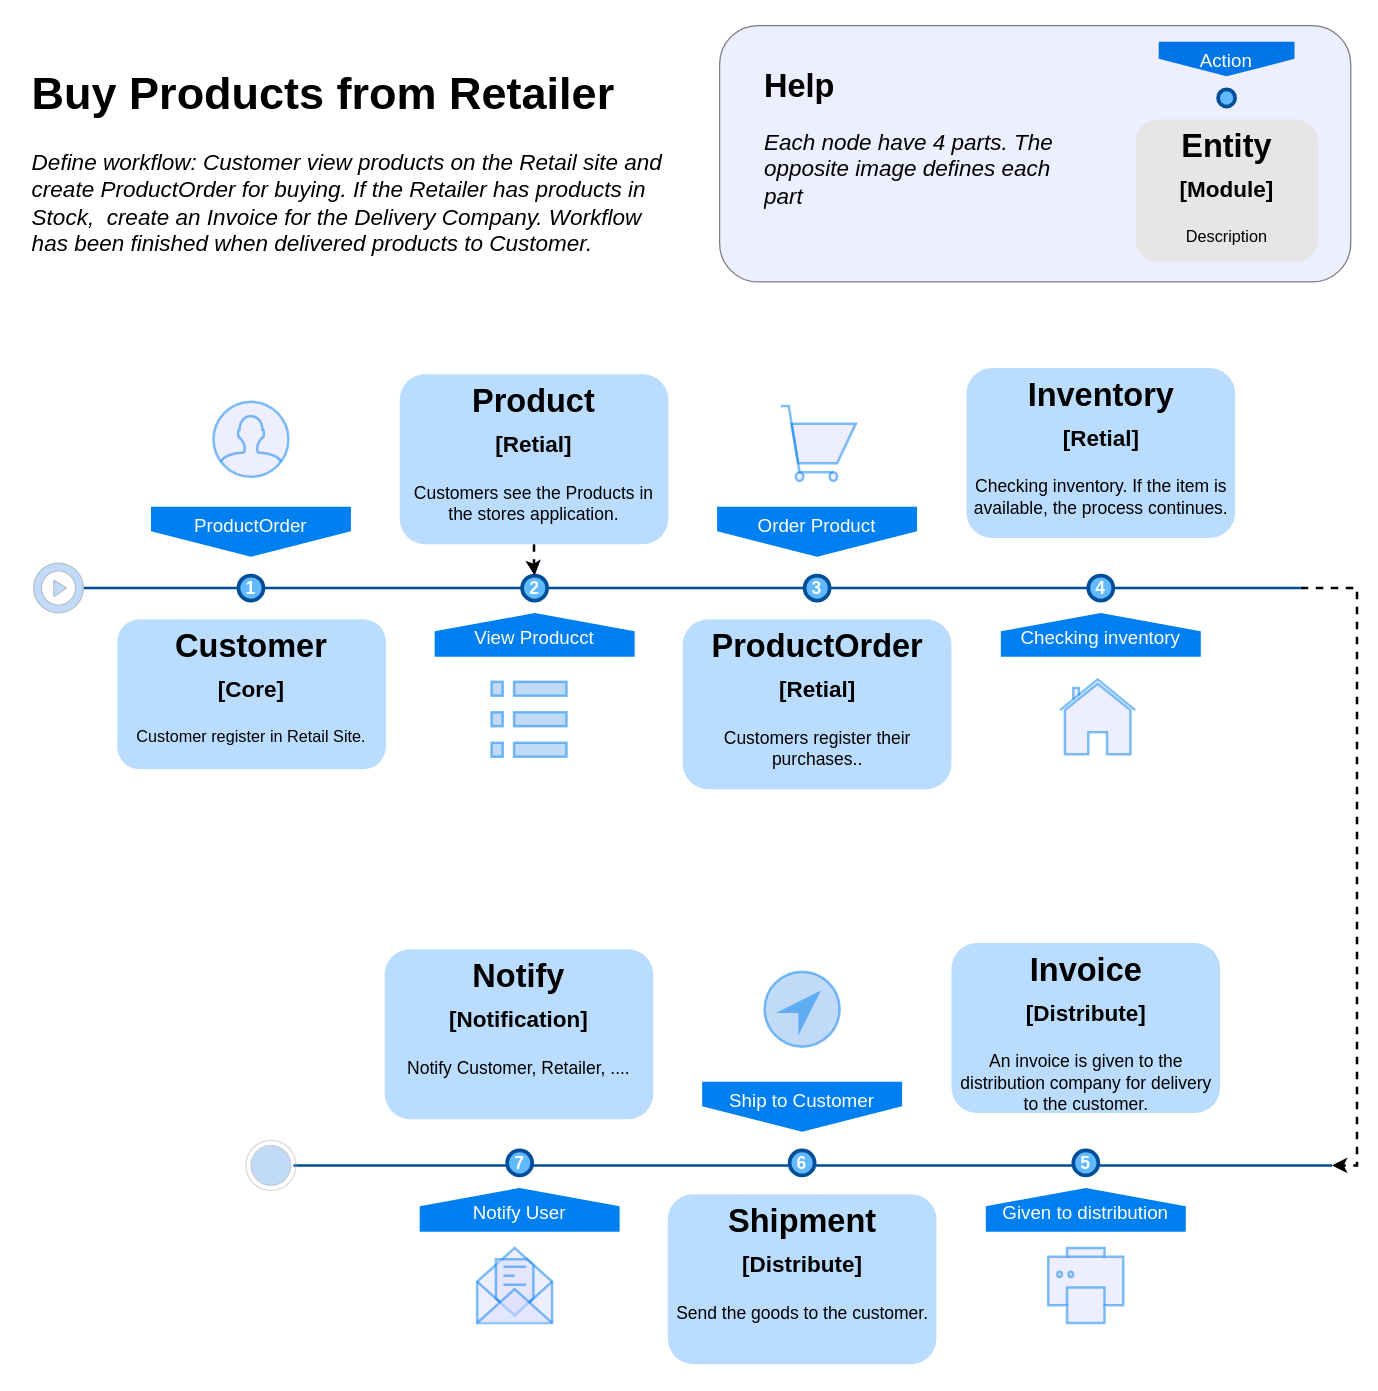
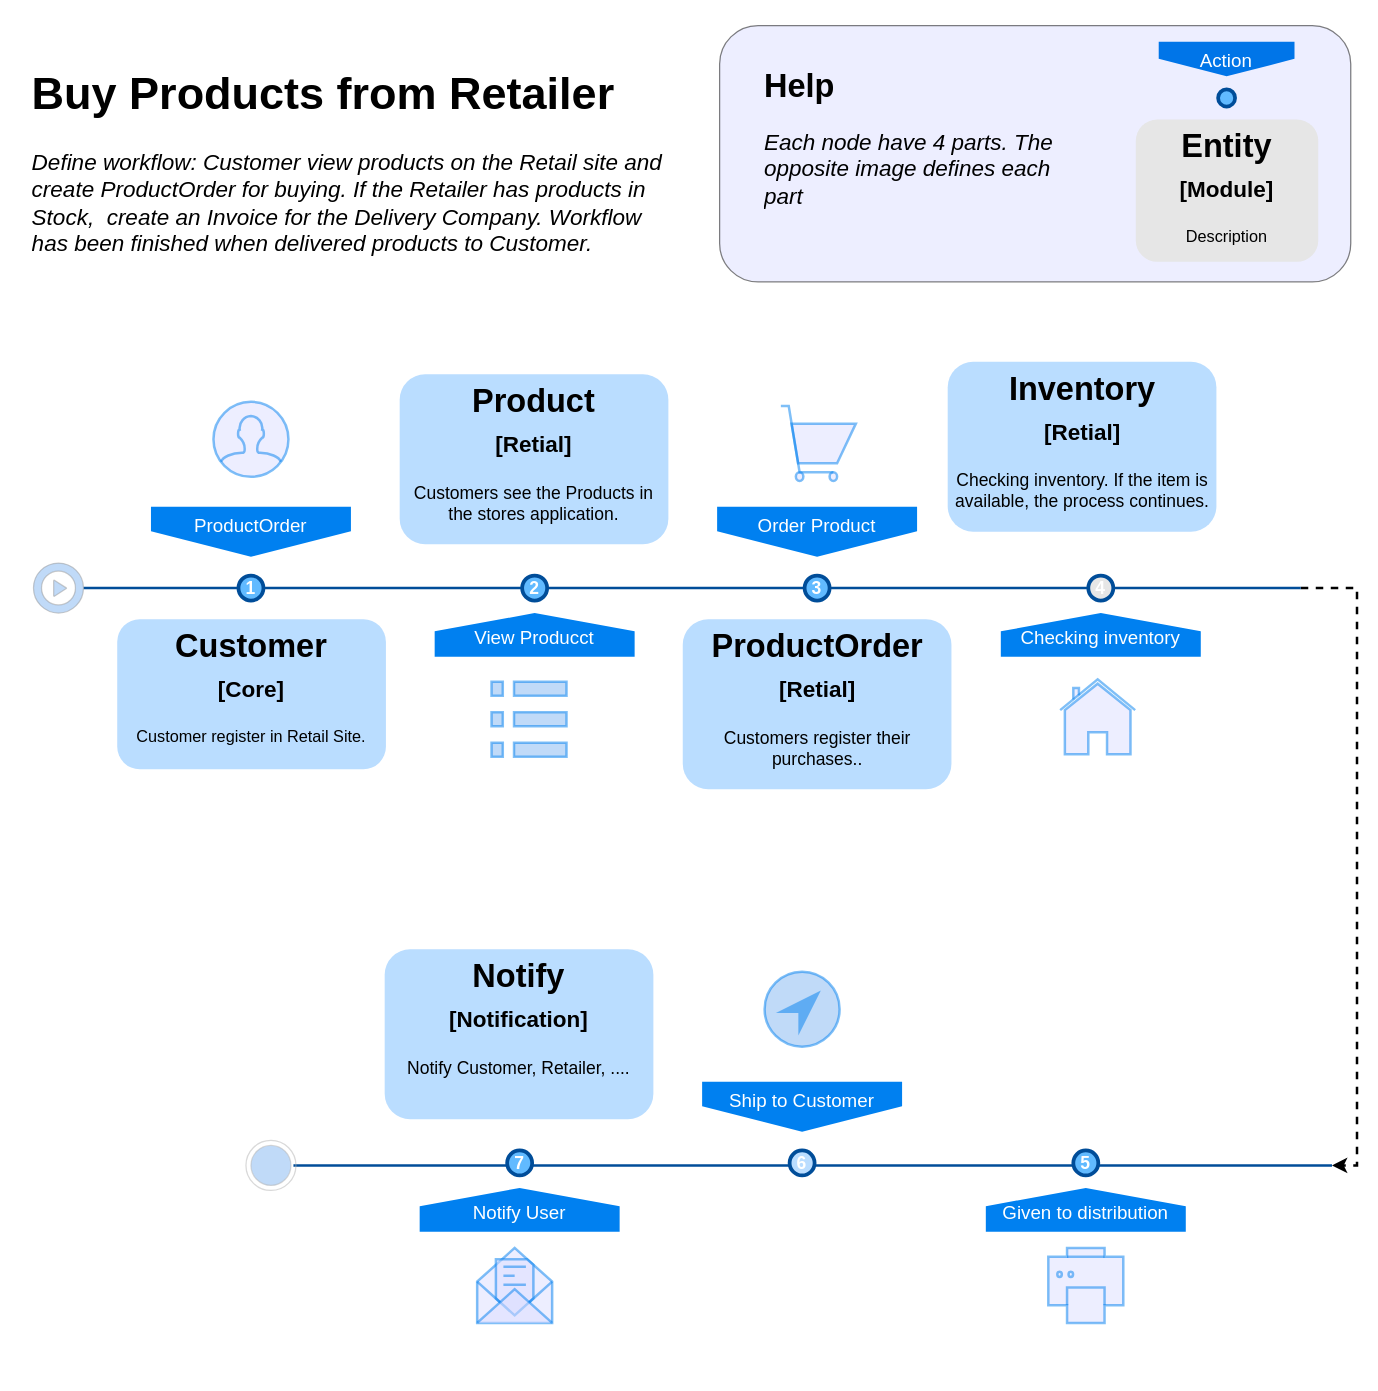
(1101, 453) -> (1082, 447)
(534, 558) -> none
(1101, 588) -> (1101, 588)
(1086, 1028) -> none
(802, 1163) -> (802, 1163)
(802, 1279) -> none
